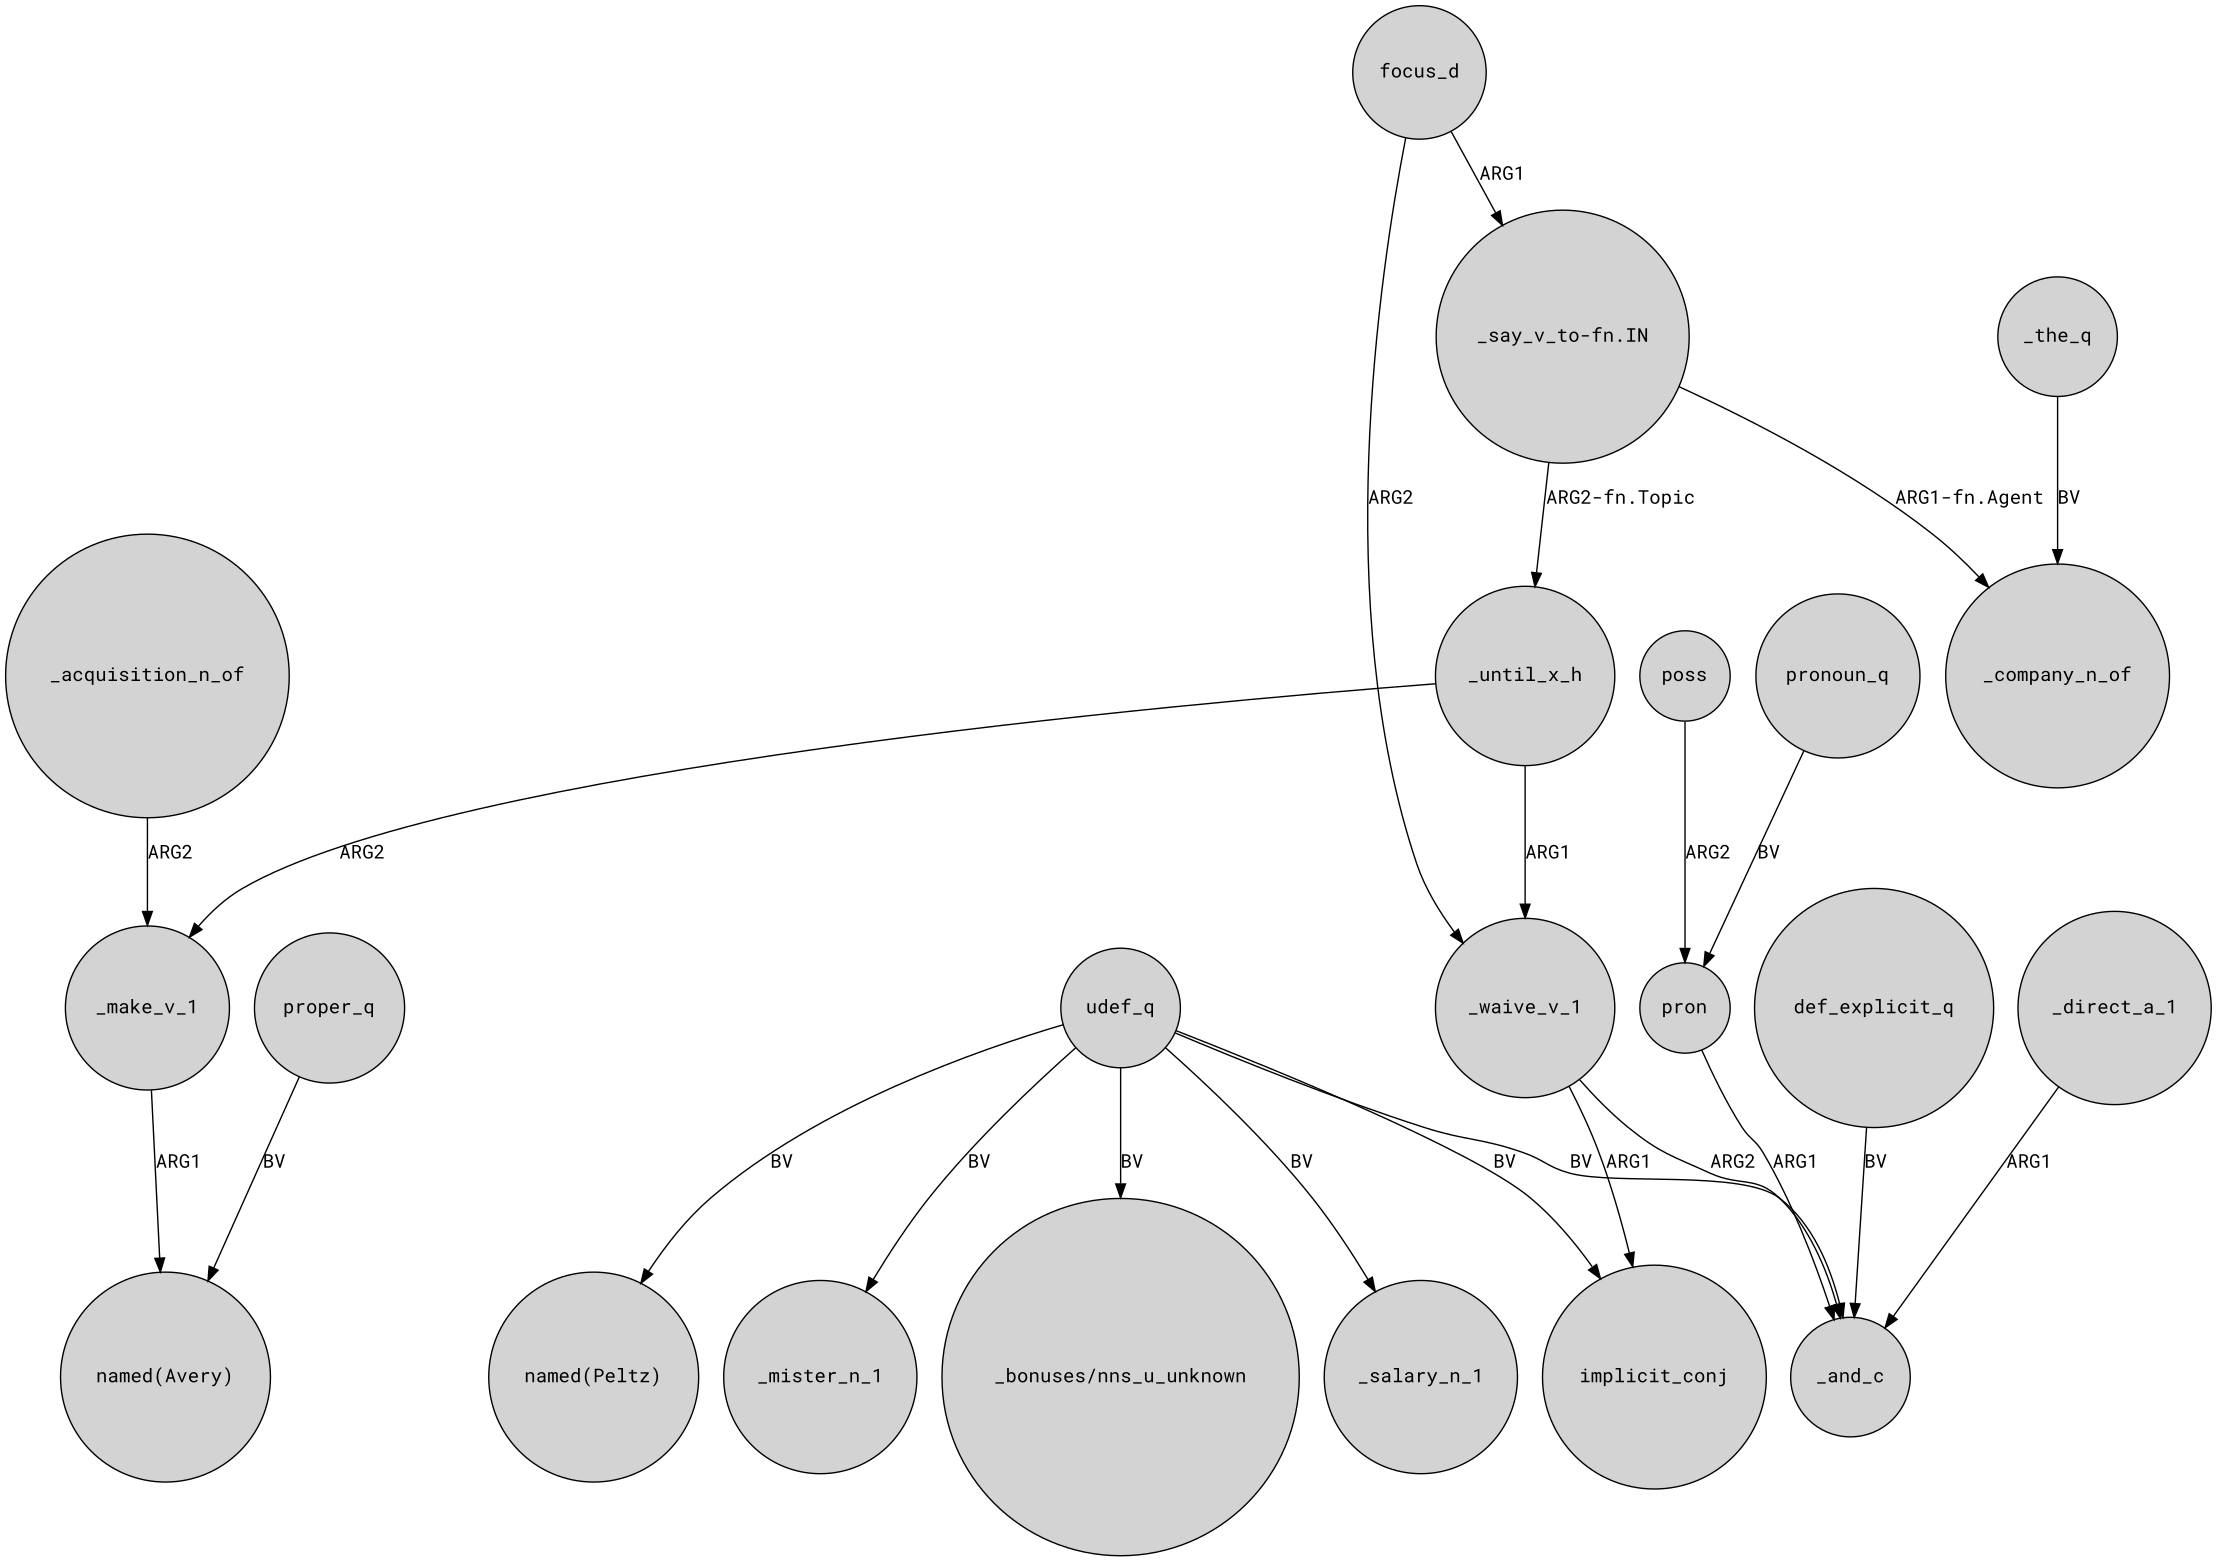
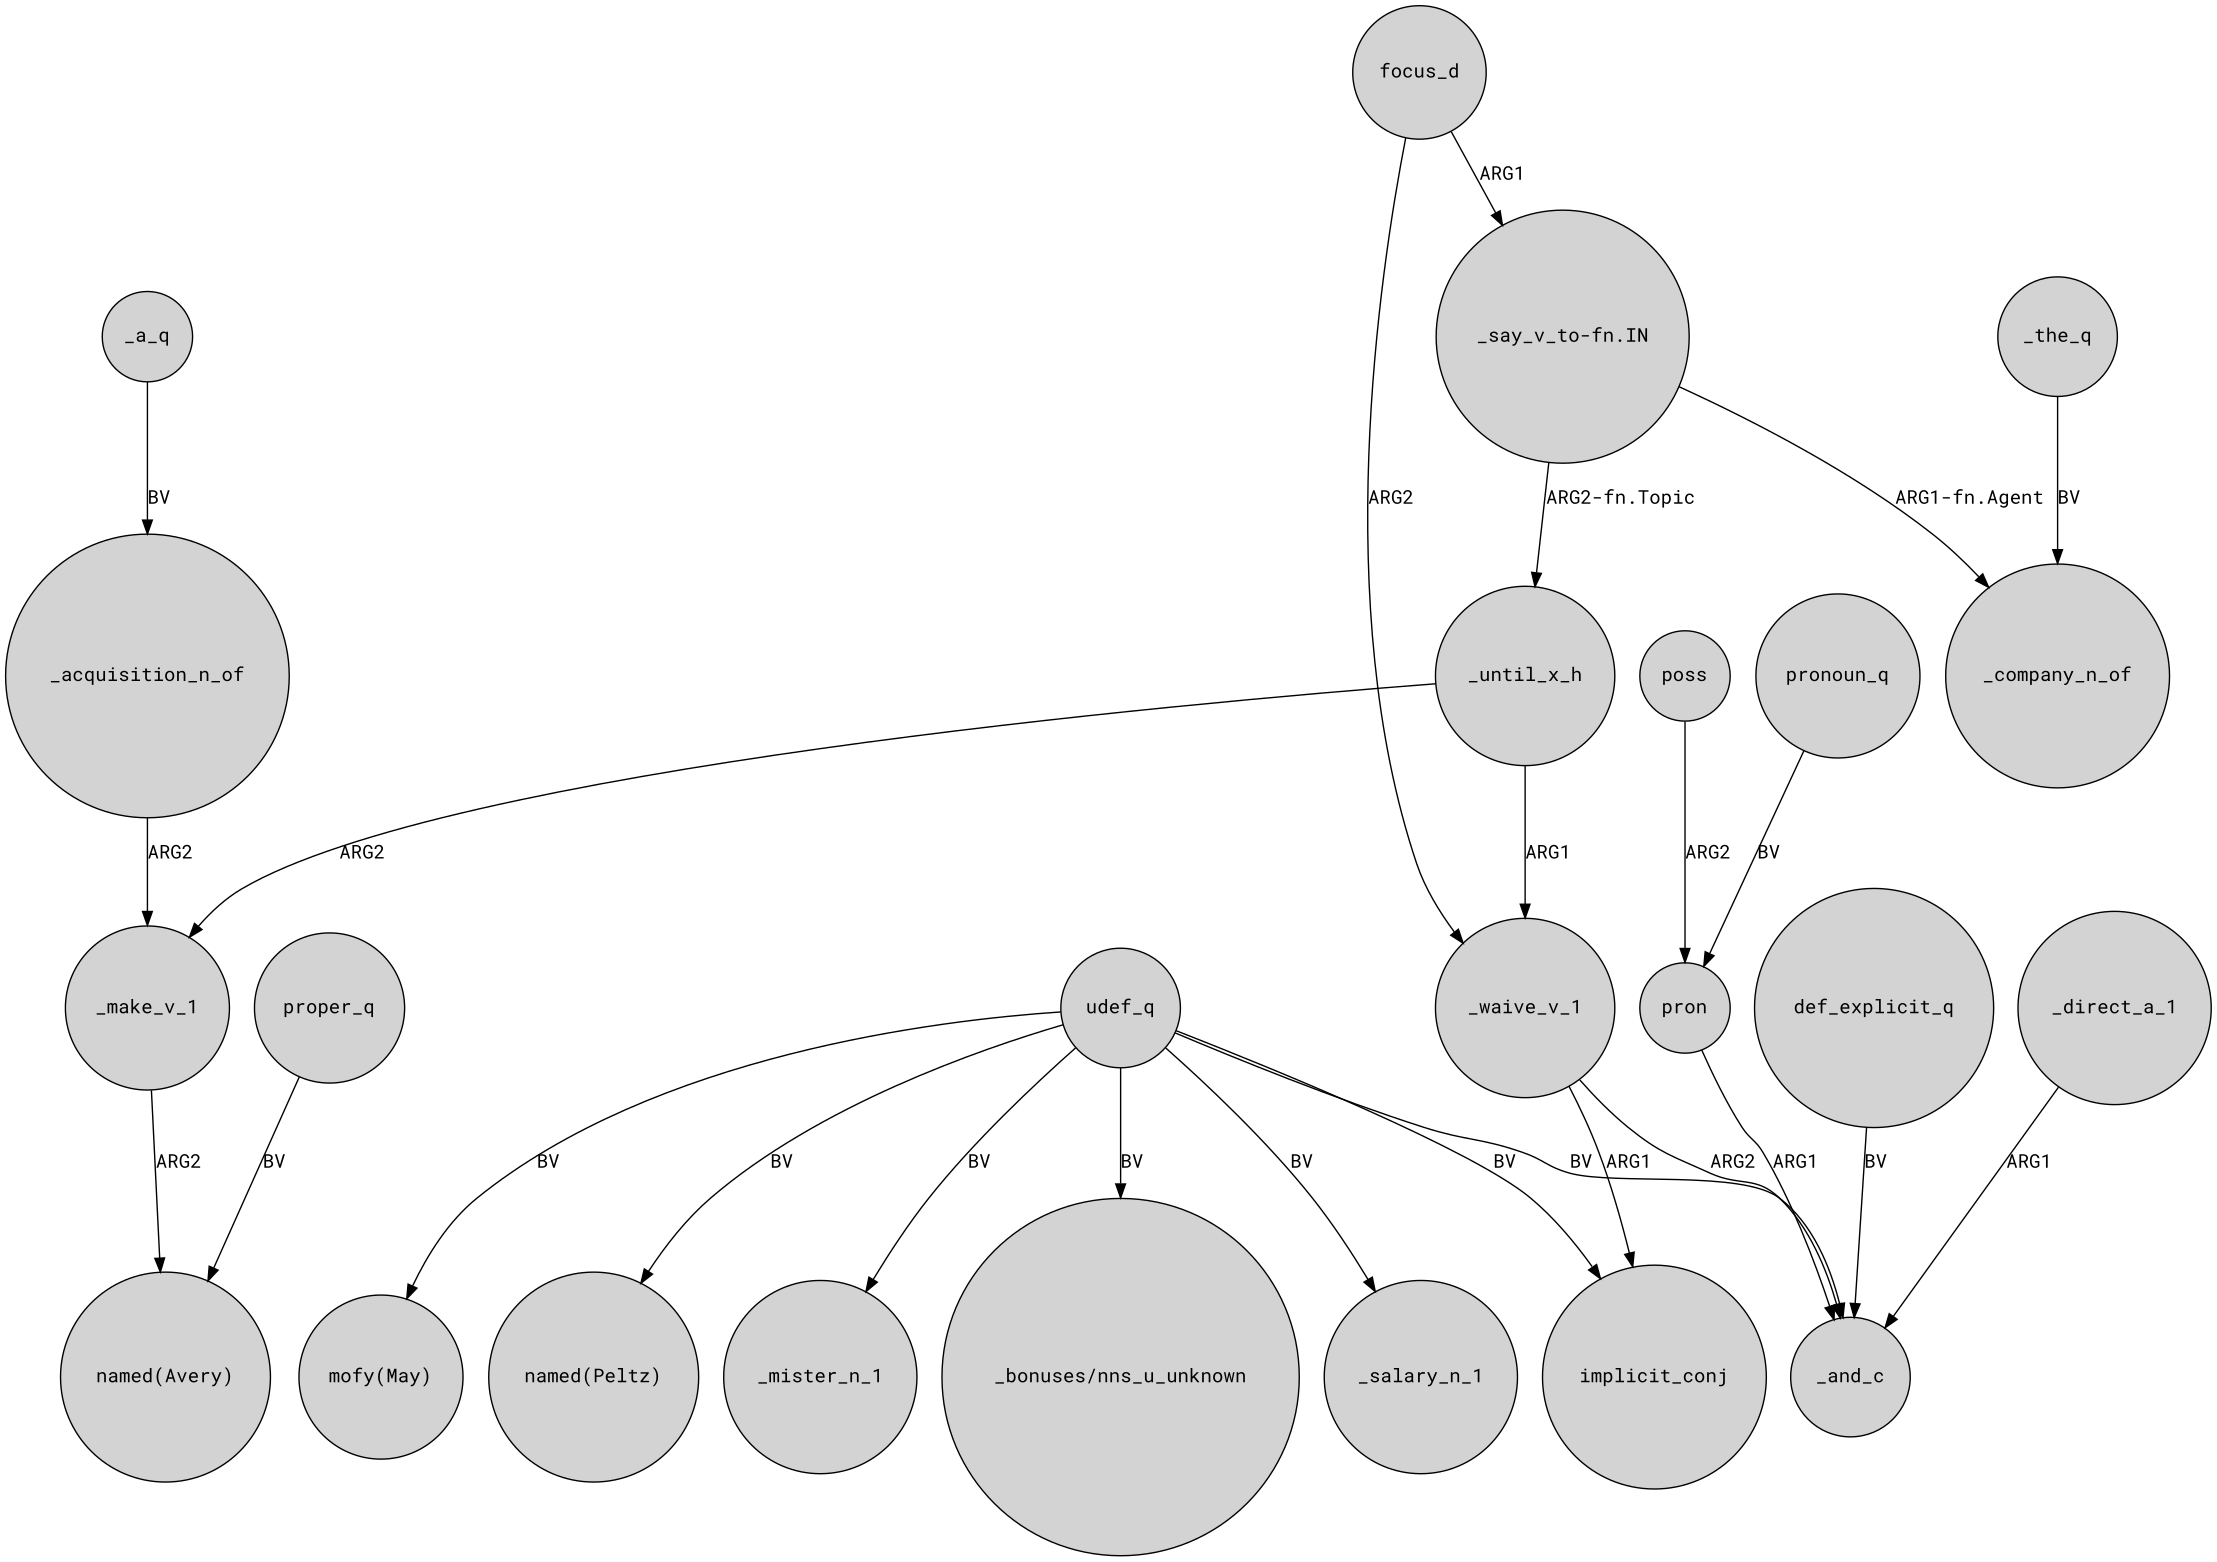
none -> (147, 337)
(179, 1163) -> (179, 1163)
none -> (381, 1377)
